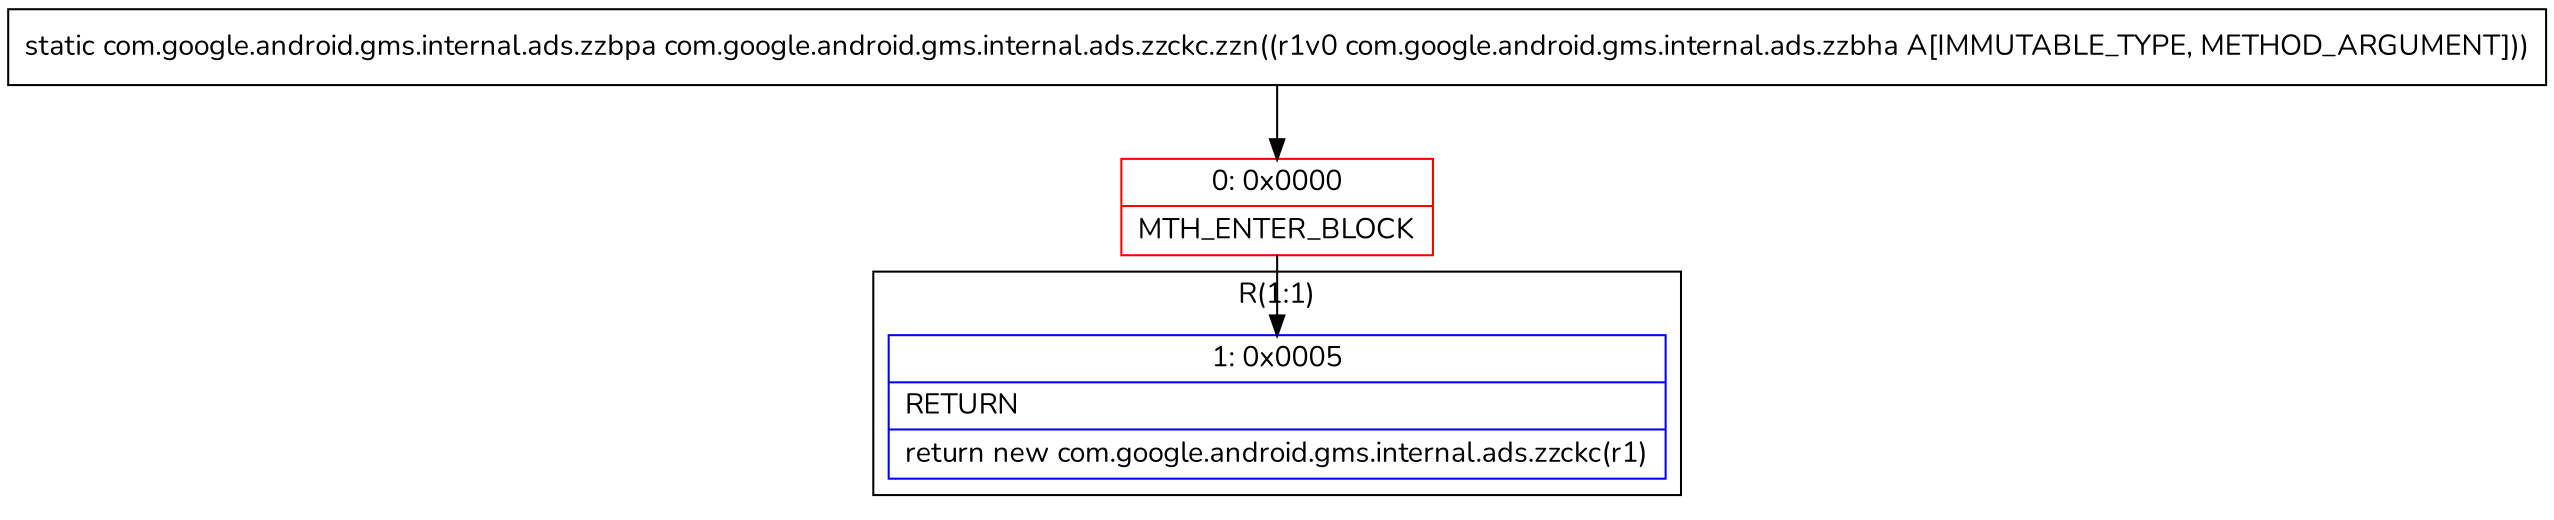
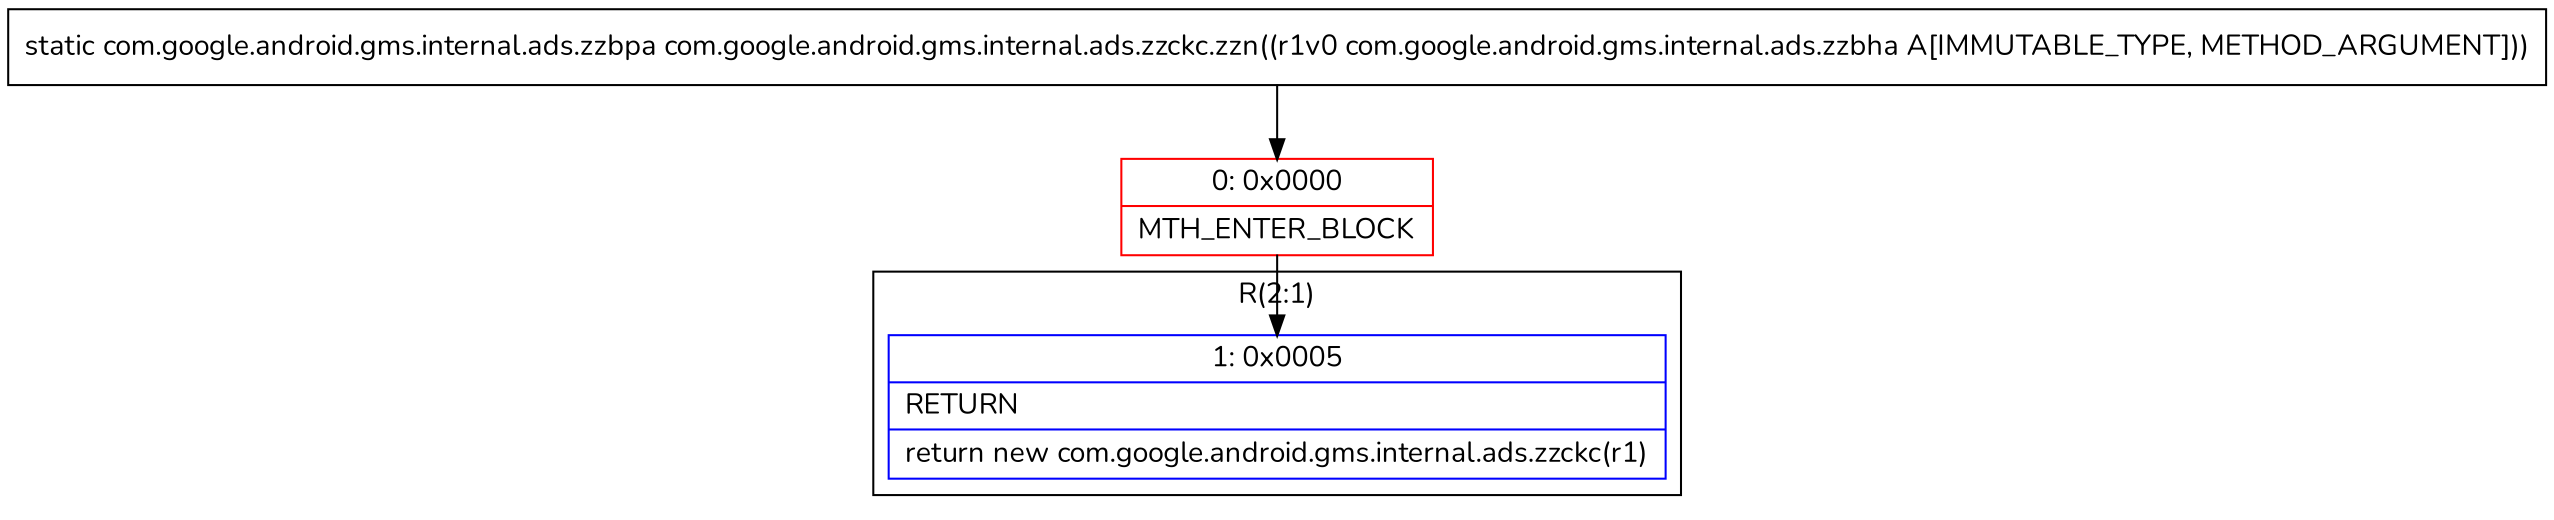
(1277, 295) -> (1277, 295)
